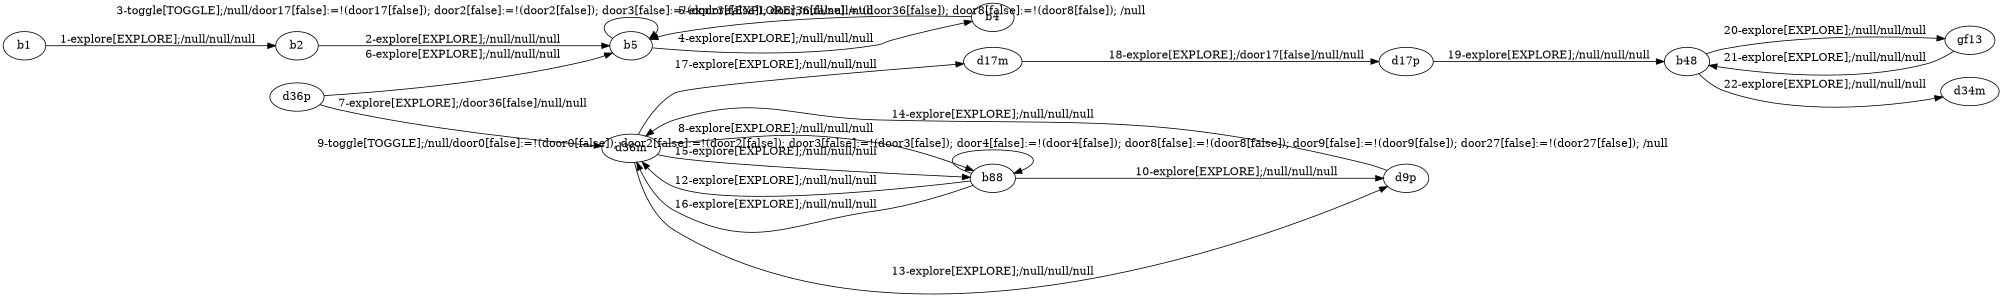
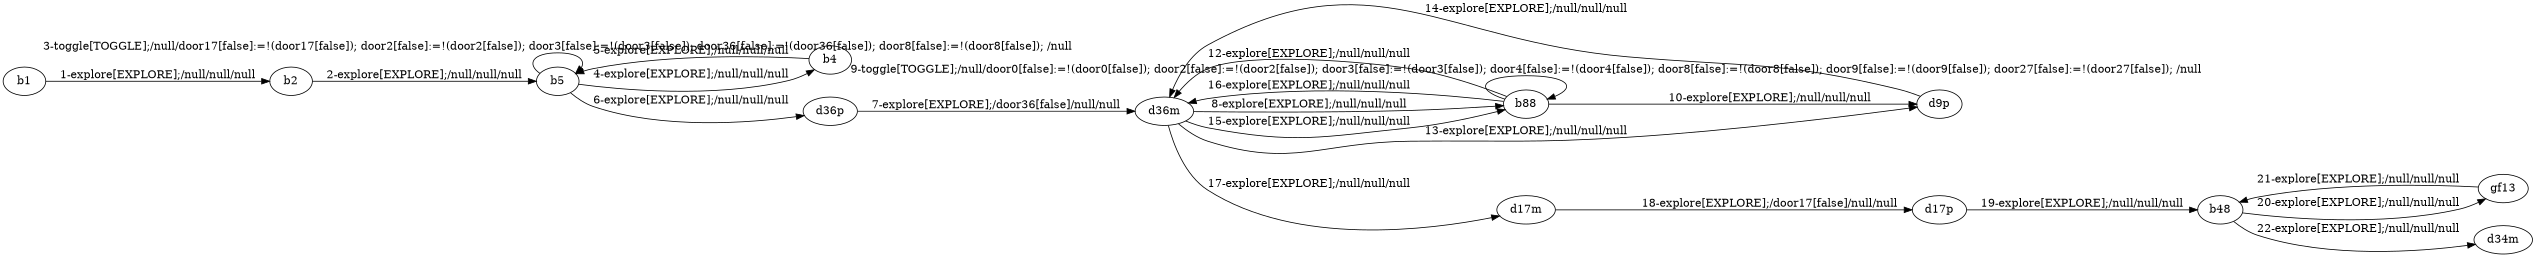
(466, 82) -> (681, 122)
